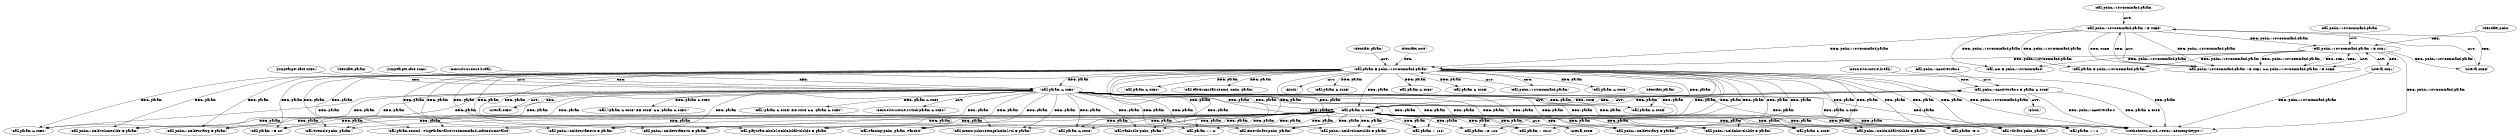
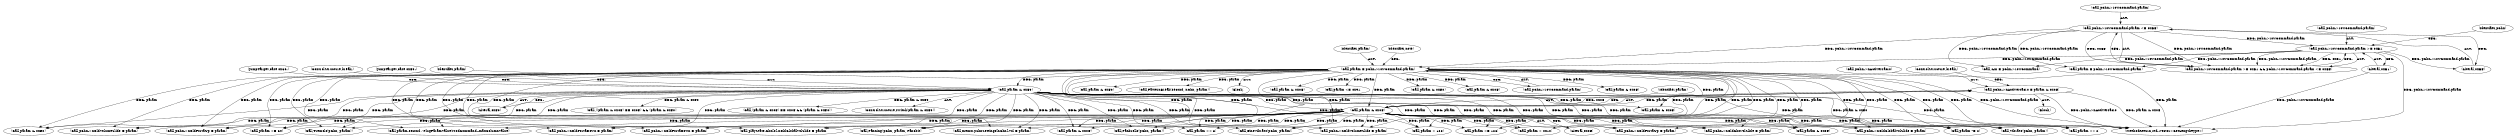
(2486, 49) -> (2483, 49)
none -> (1343, 90)
